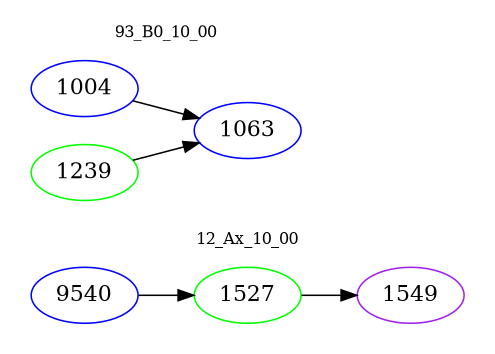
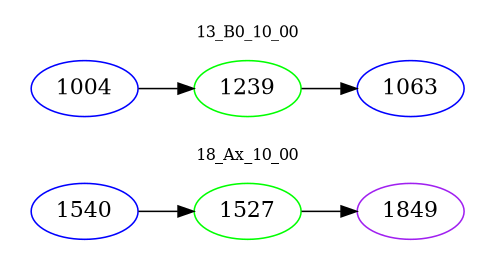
(166, 33) -> (248, 33)
(158, 108) -> (158, 89)
(248, 240) -> (248, 156)
(85, 295) -> (85, 211)
(411, 295) -> (411, 211)
